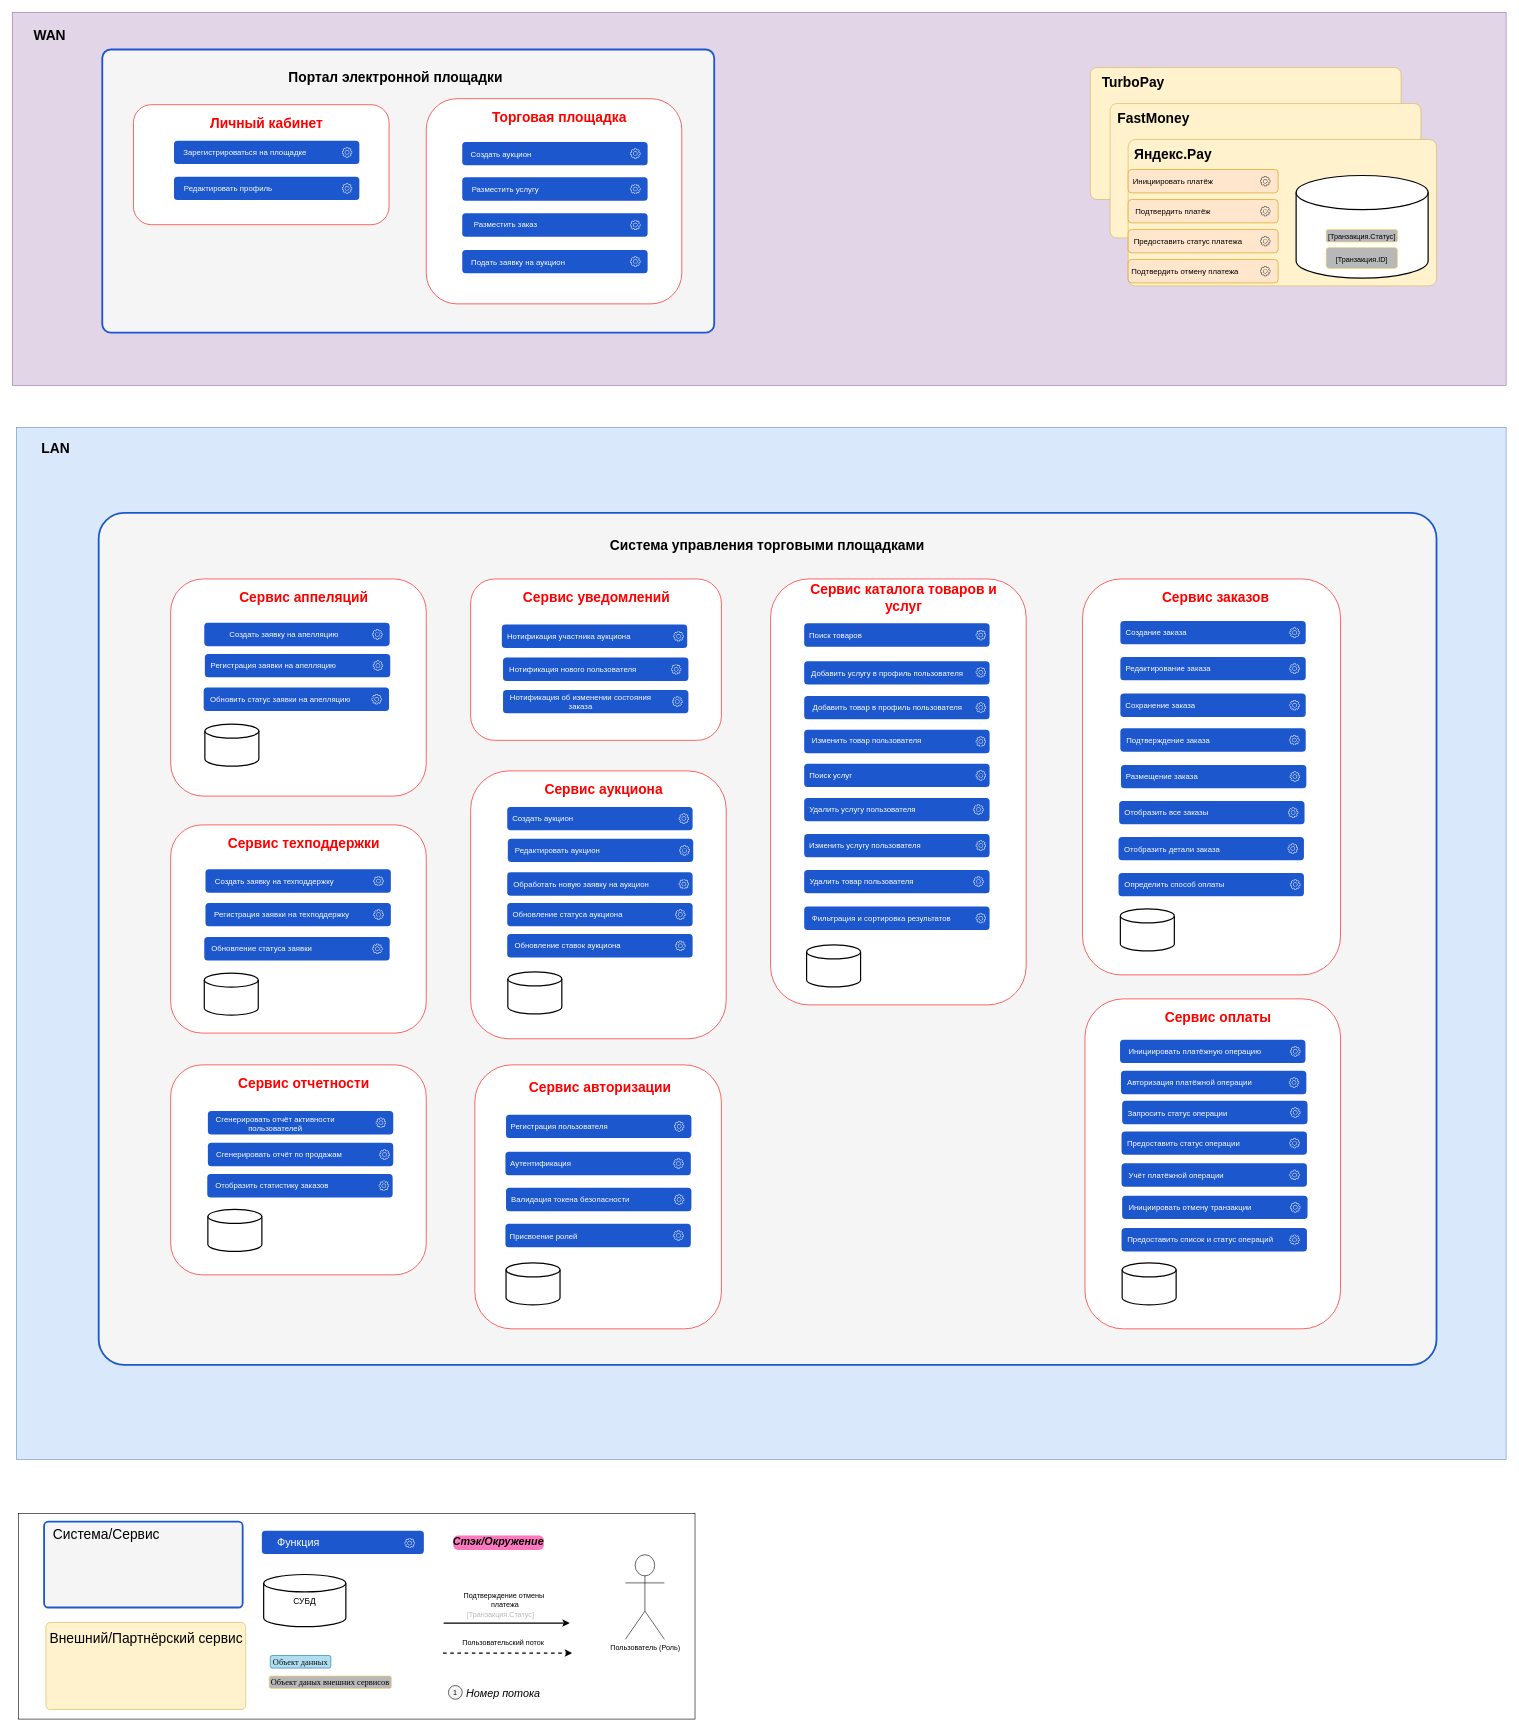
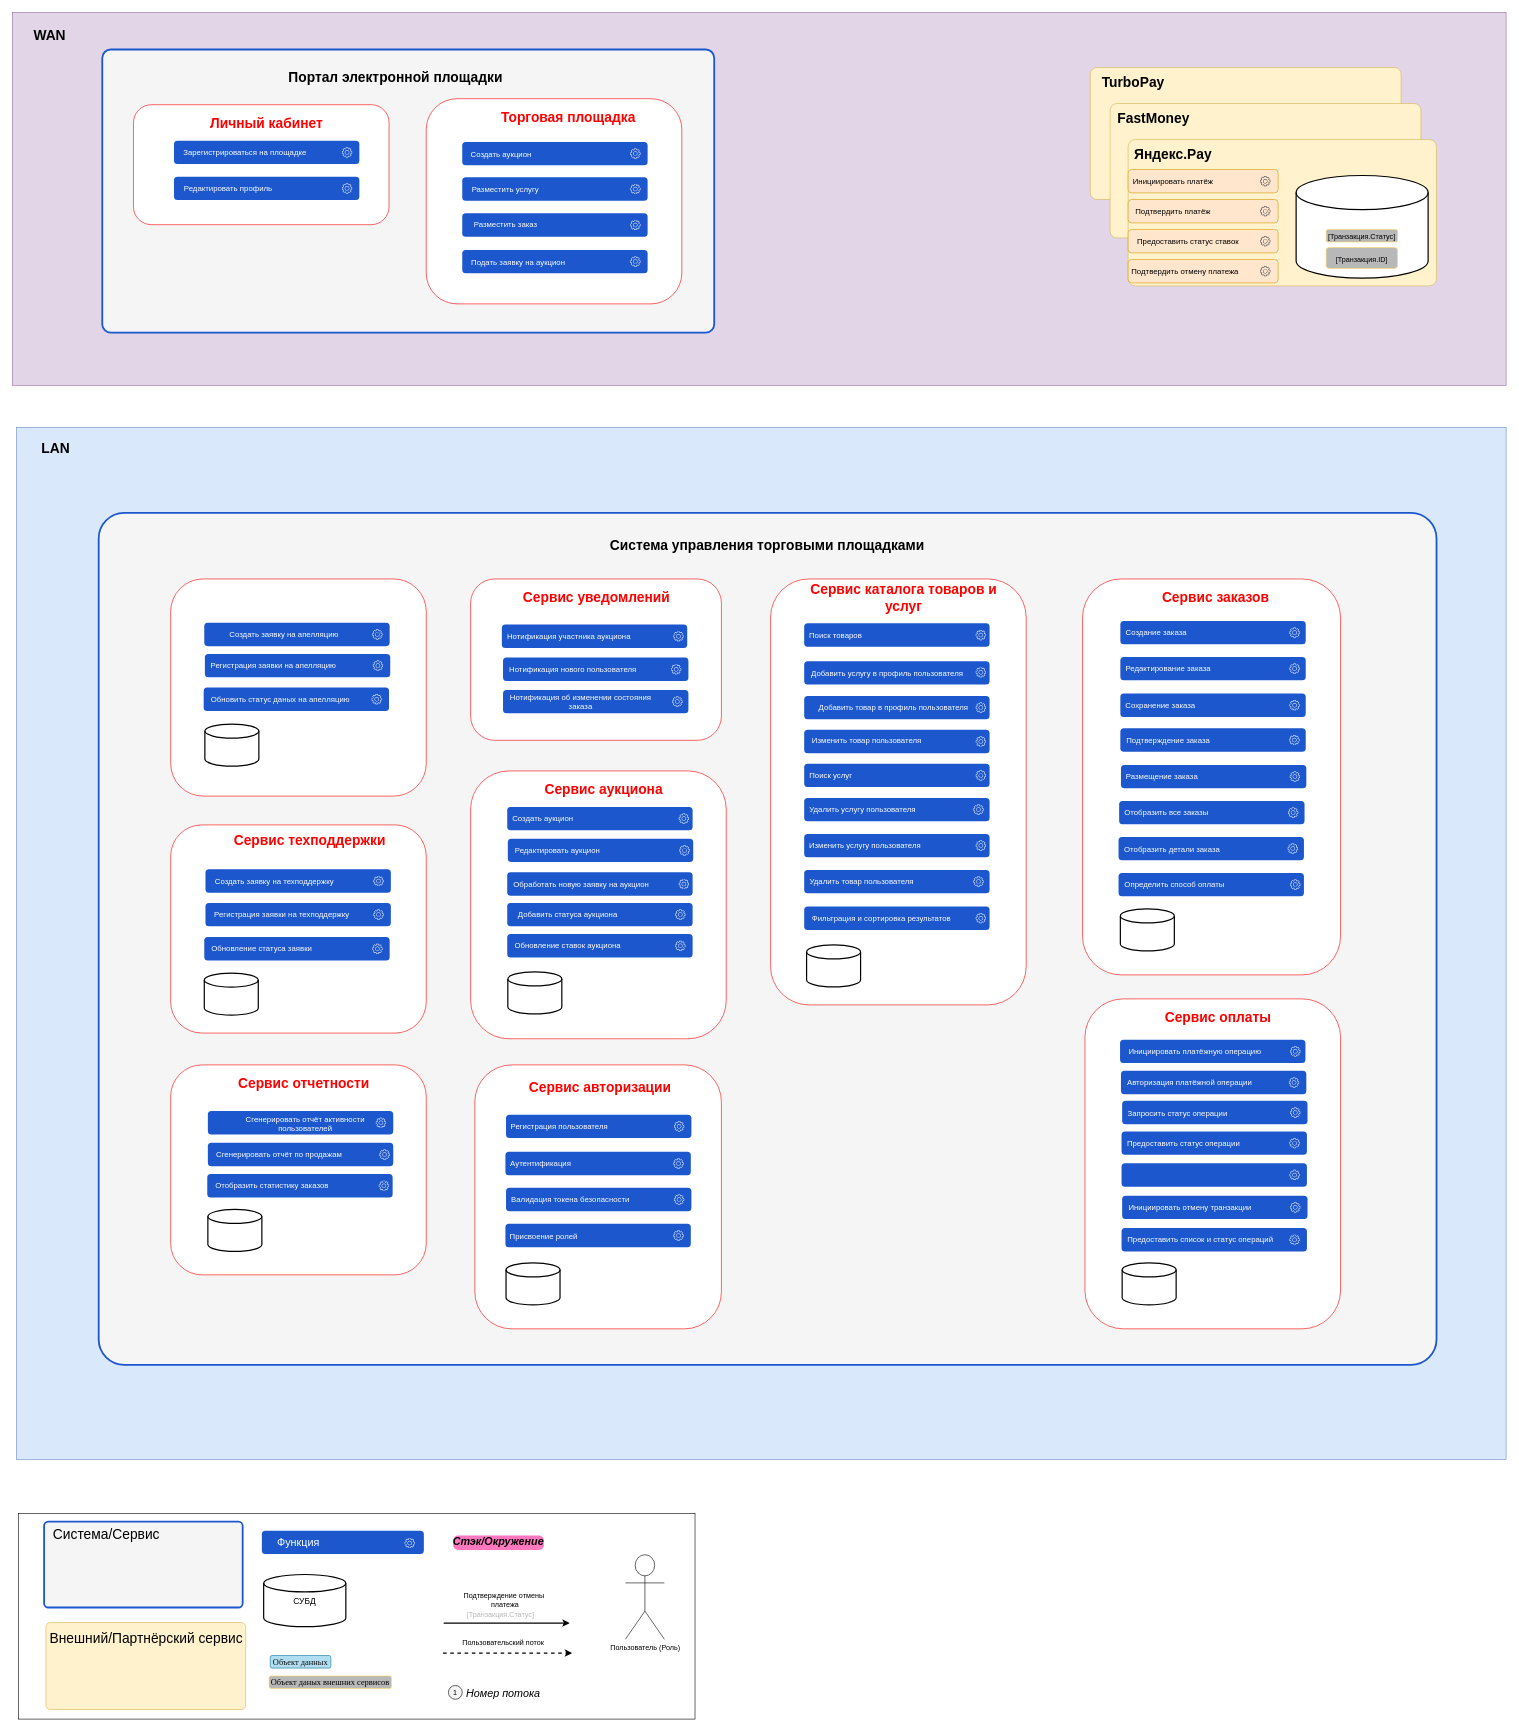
(560, 118) -> (569, 118)
(1188, 242) -> (1188, 242)
(304, 598) -> none
(281, 699) -> (281, 699)
(888, 707) -> (894, 707)
(304, 844) -> (310, 841)
(568, 915) -> (568, 915)
(275, 1124) -> (305, 1124)
(1177, 1175) -> none
